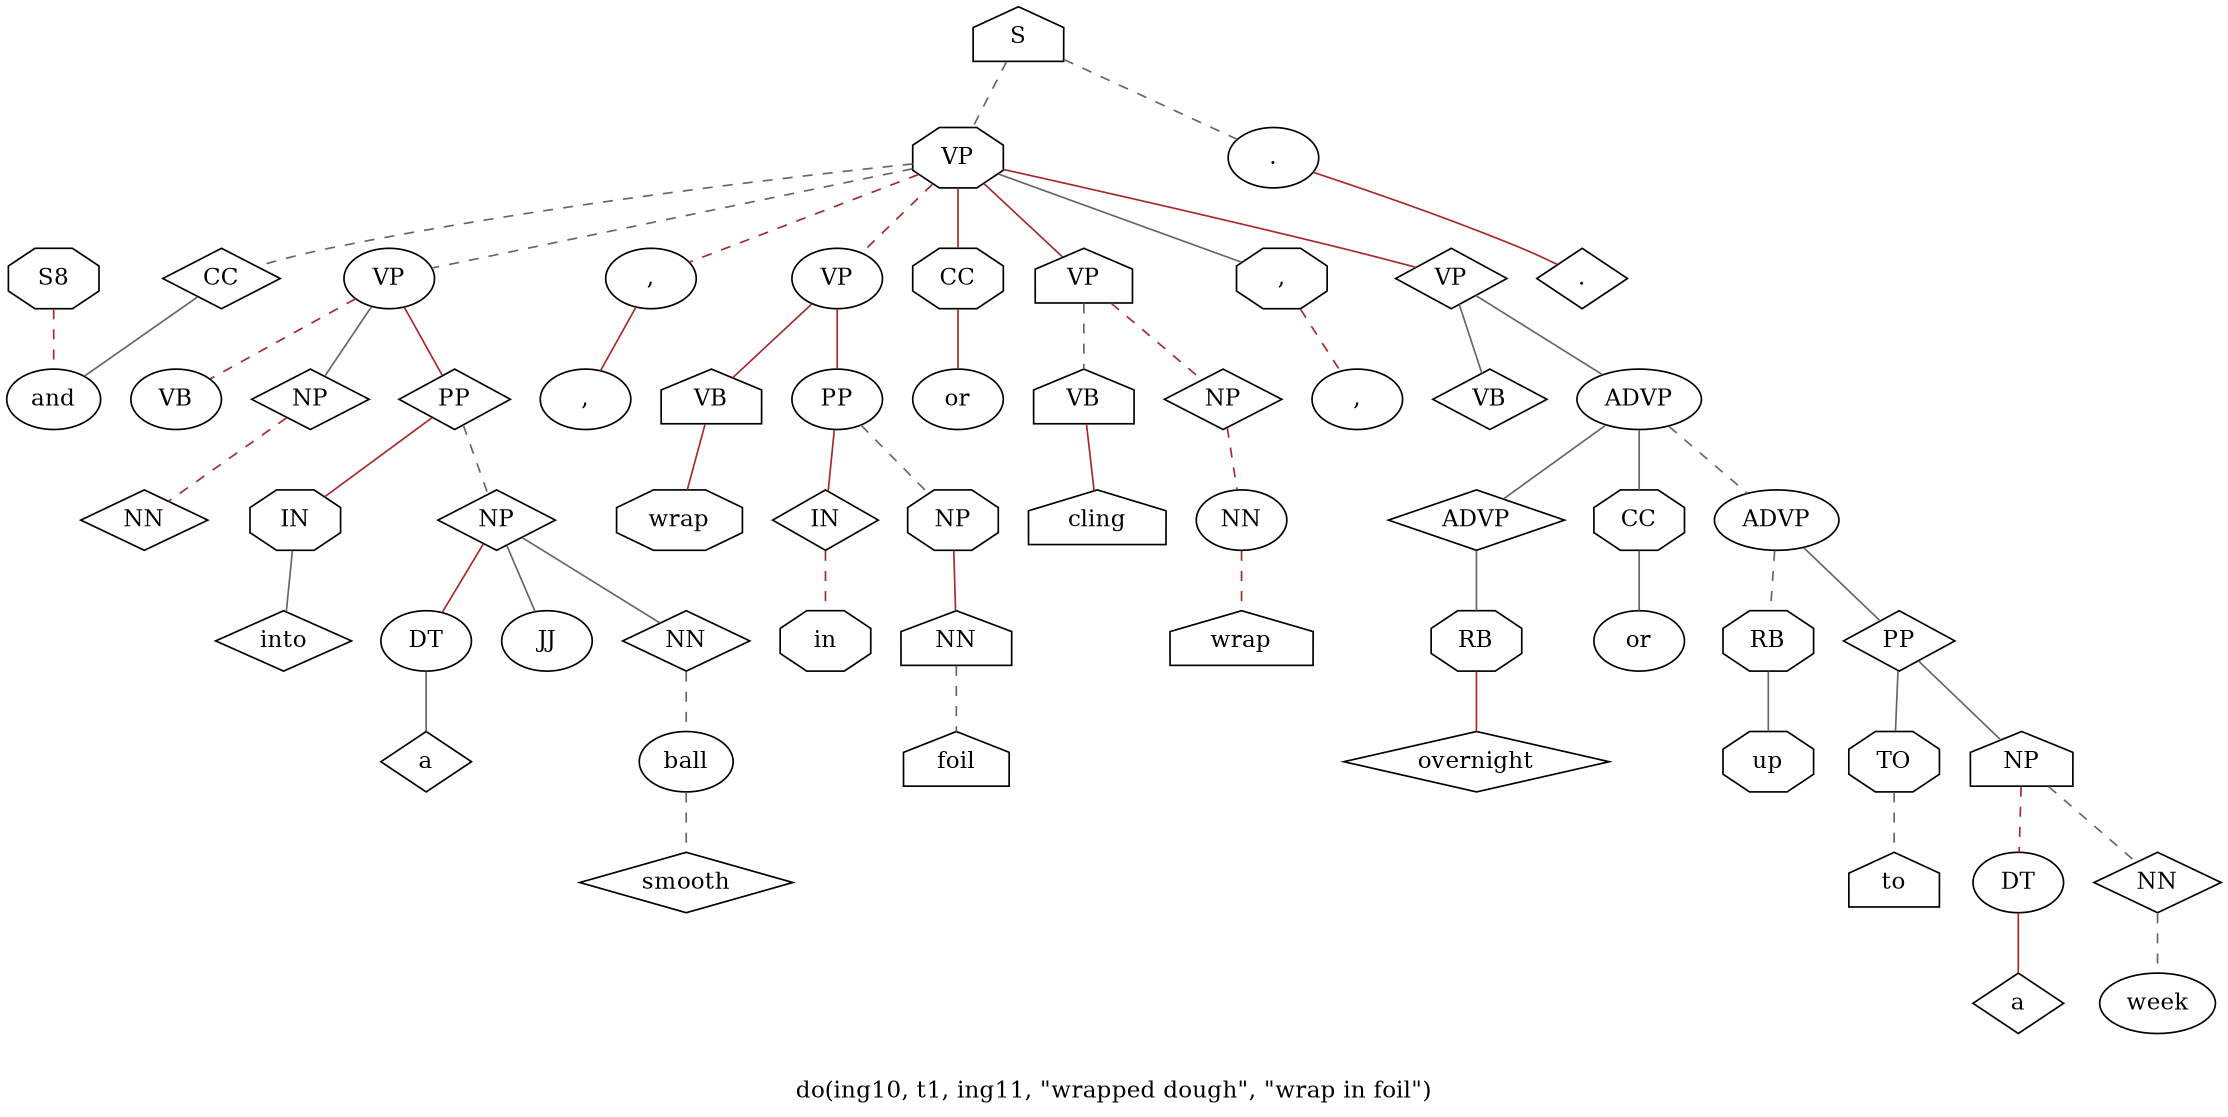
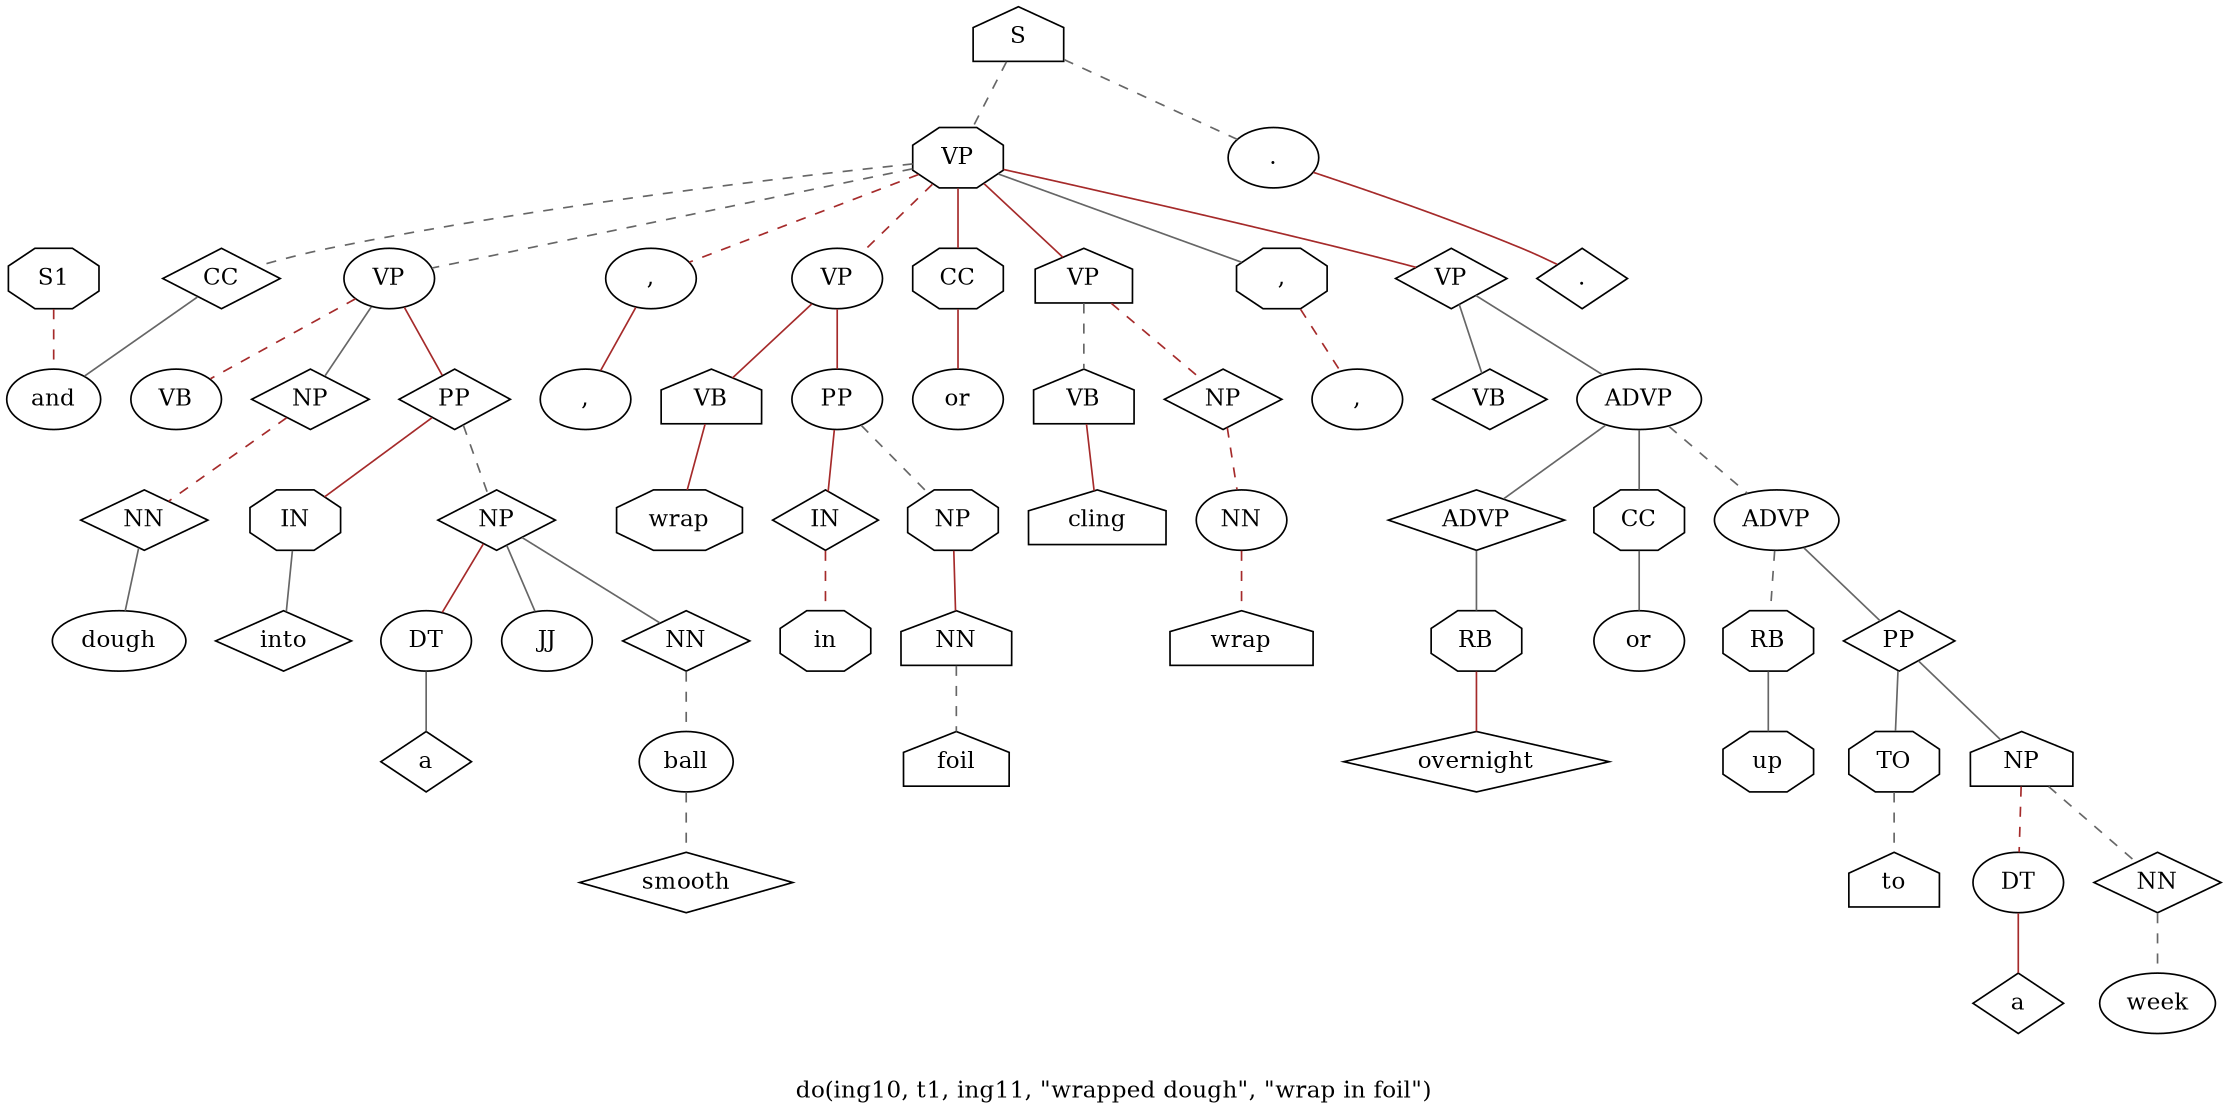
(54, 279) -> (54, 279)
none -> (119, 641)
